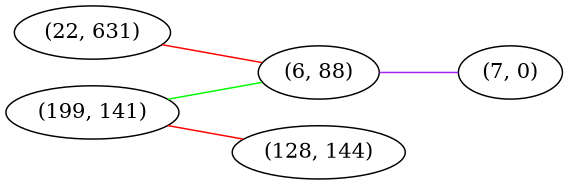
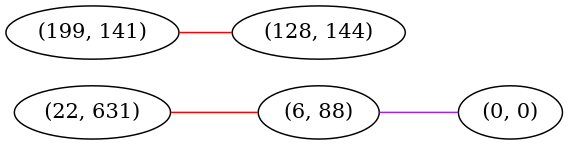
(510, 72) -> (510, 112)
(215, 91) -> none
